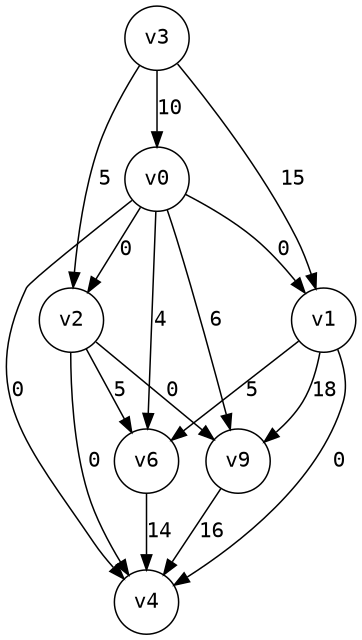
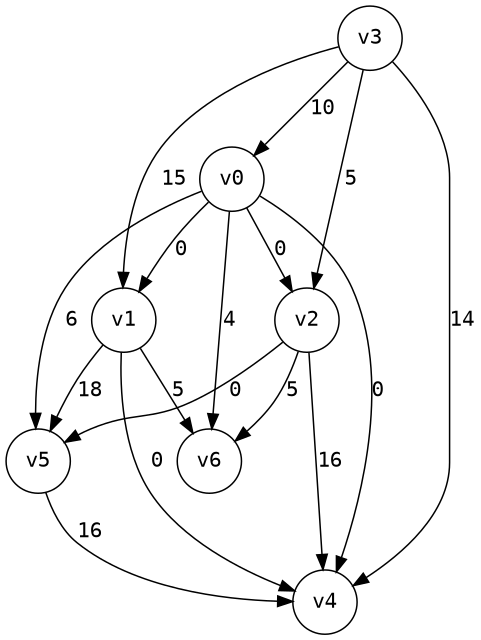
(95, 461) -> (330, 461)
(238, 461) -> (38, 461)
(147, 524) -> (450, 328)
